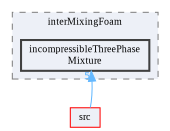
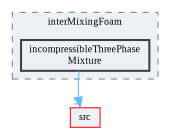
(92, 94) -> (78, 85)
